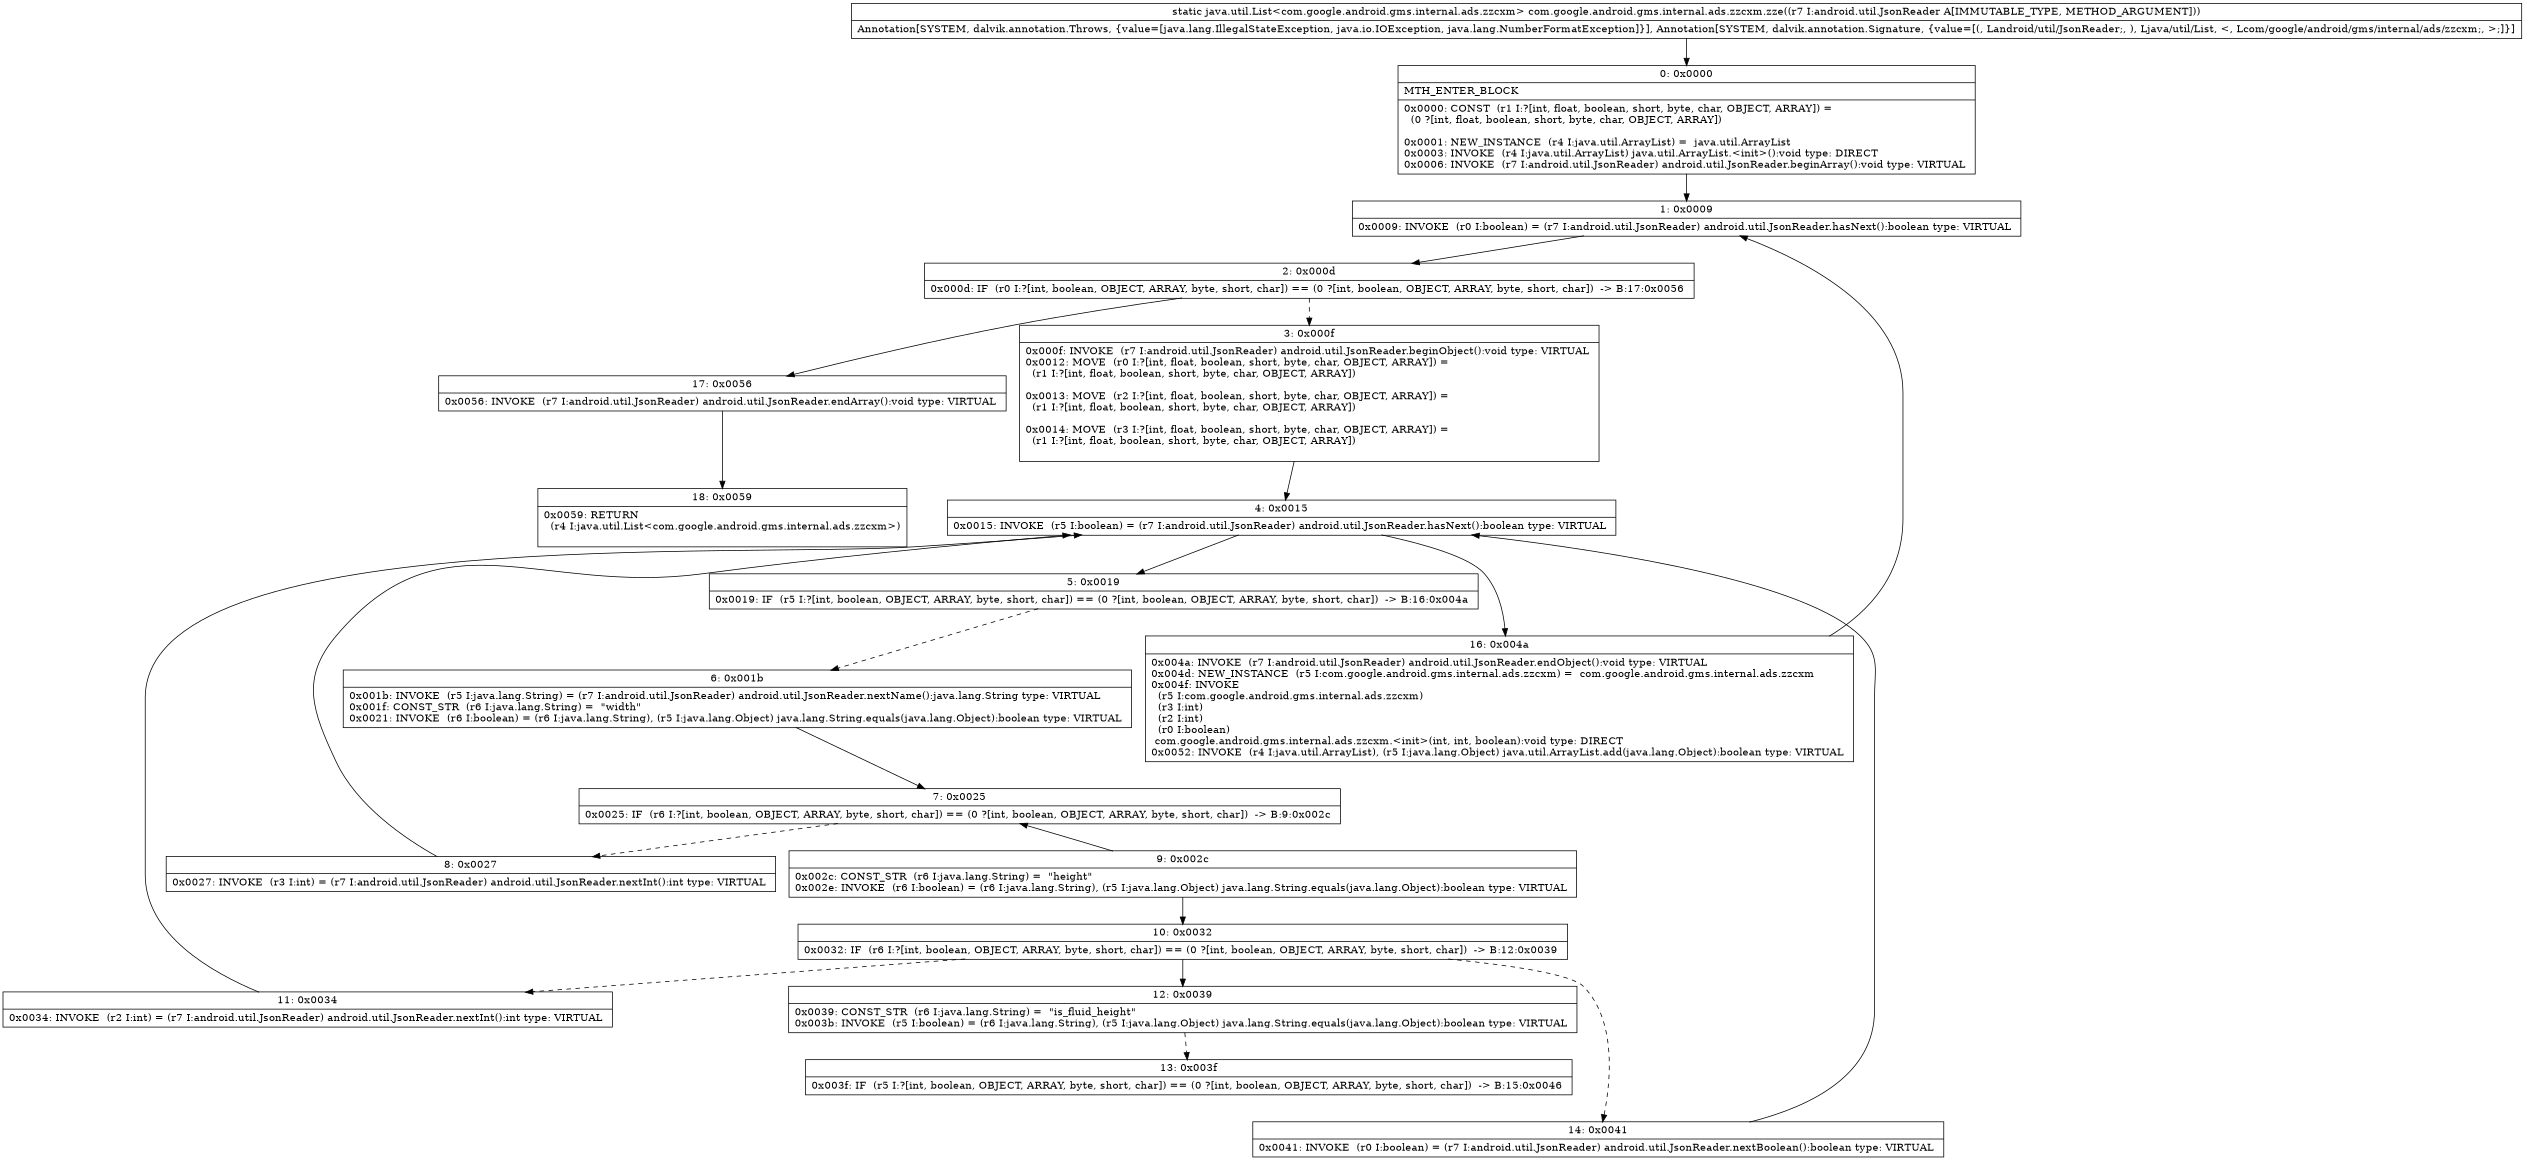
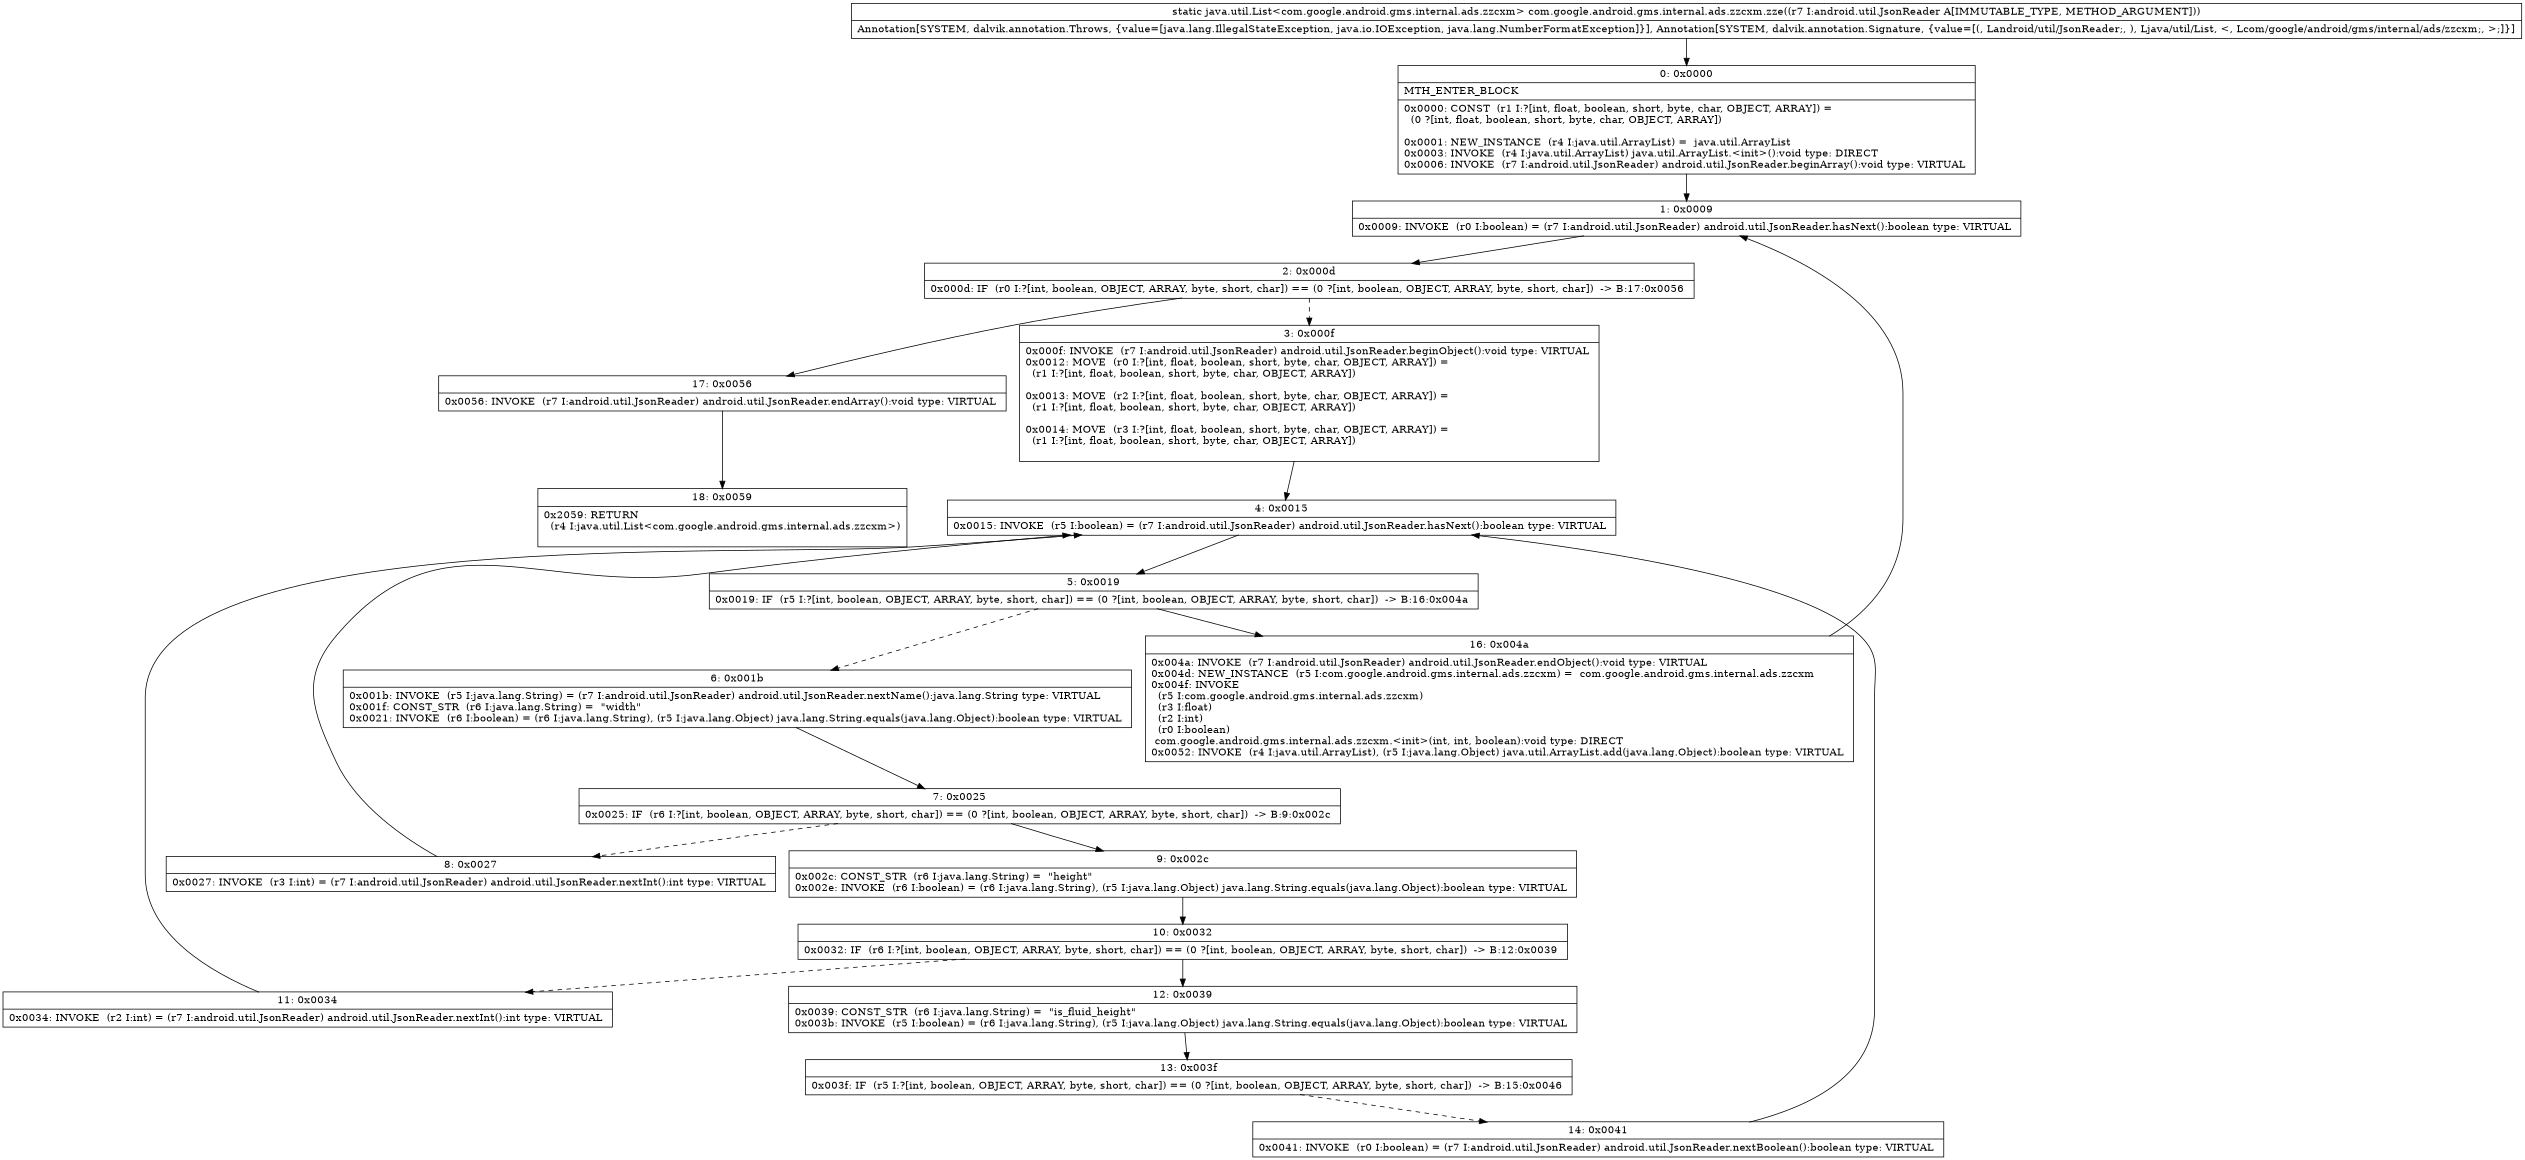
(595, 515) -> (595, 515)
(1463, 560) -> (1206, 622)
(1178, 707) -> (1182, 707)
(1070, 838) -> (1054, 836)
(1582, 985) -> (1390, 1108)
(1186, 1043) -> (1186, 1043)
